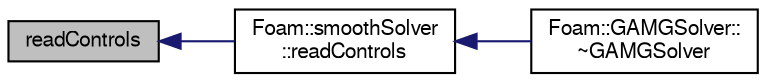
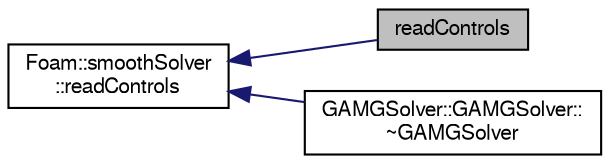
(208, 41) -> (314, 49)
(645, 41) -> (453, 123)
